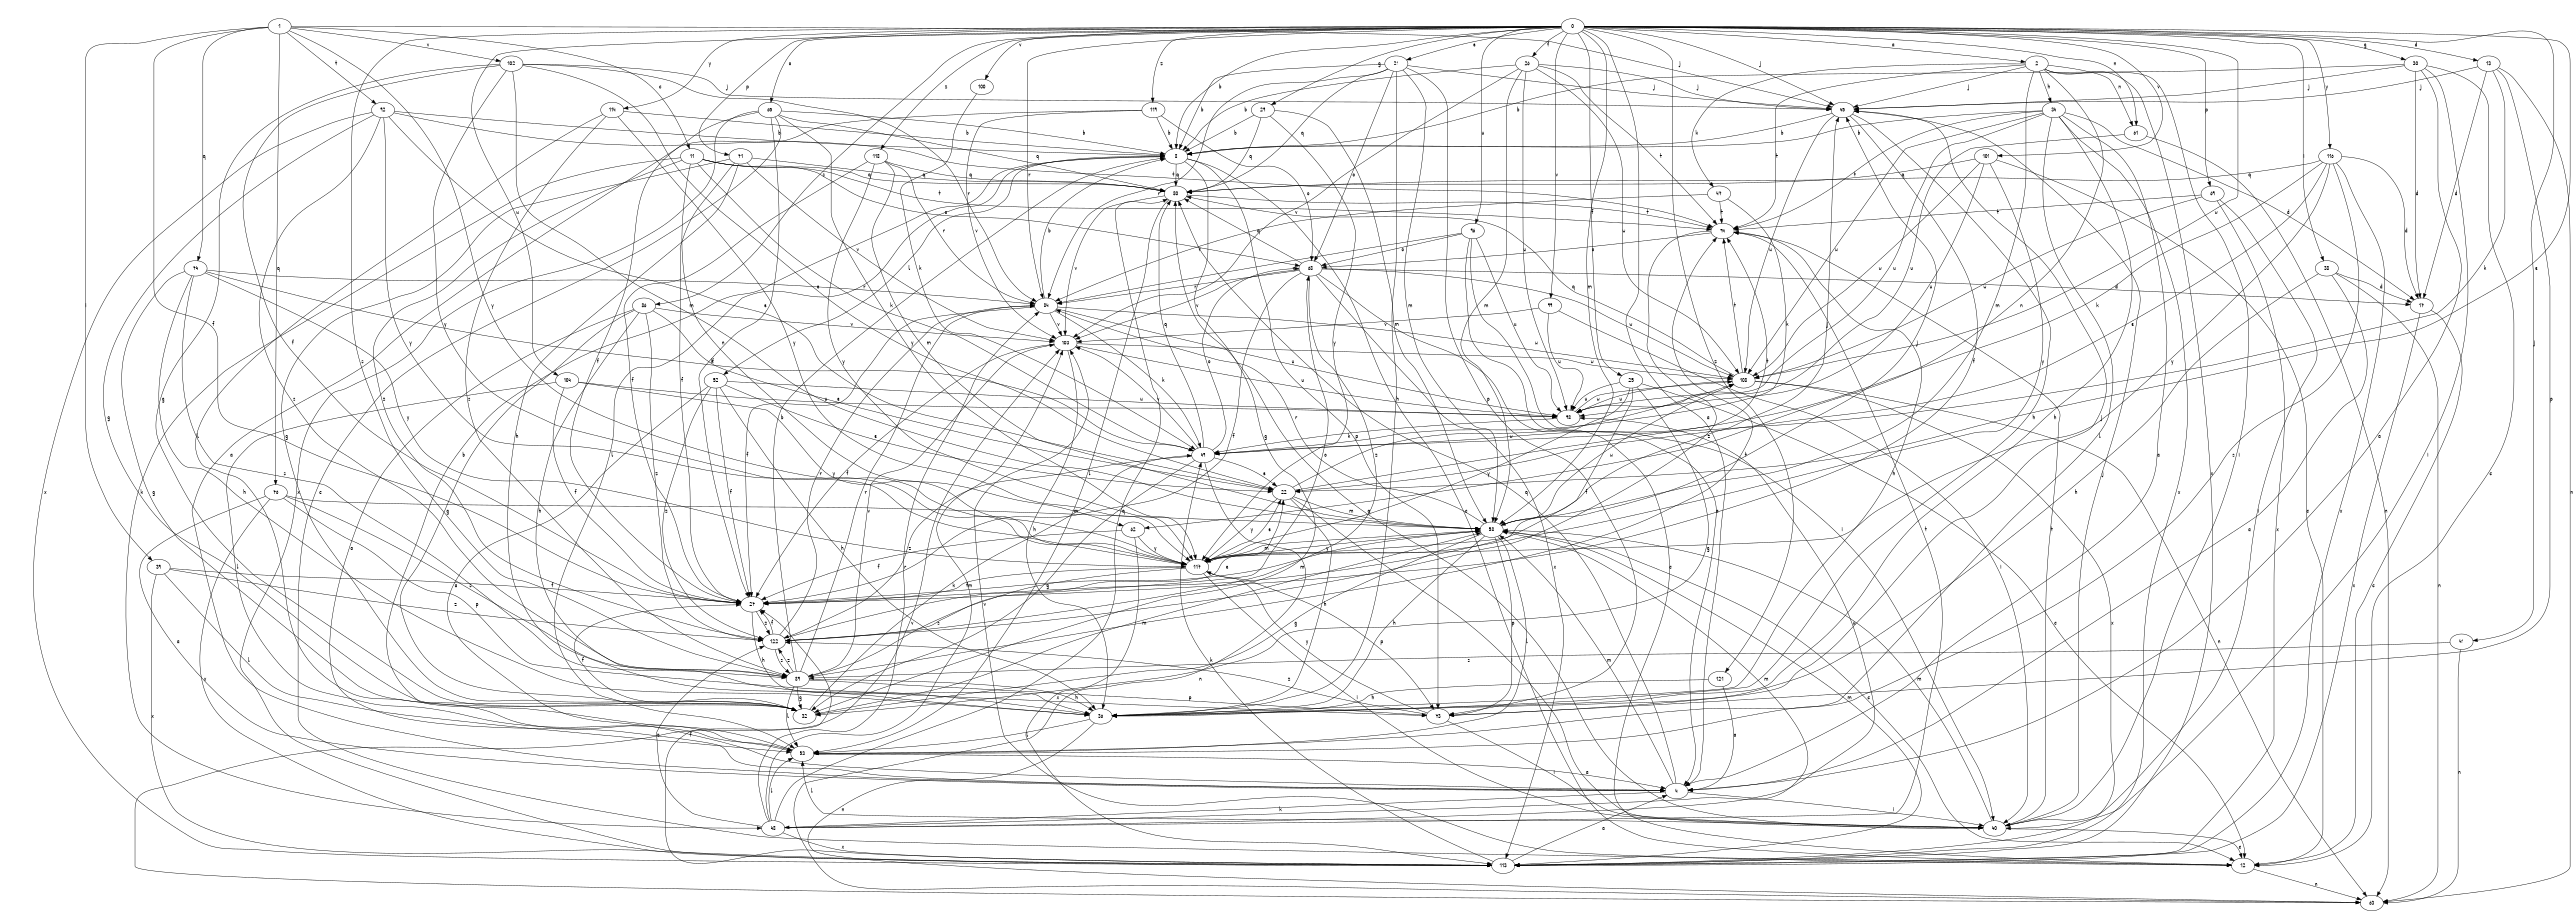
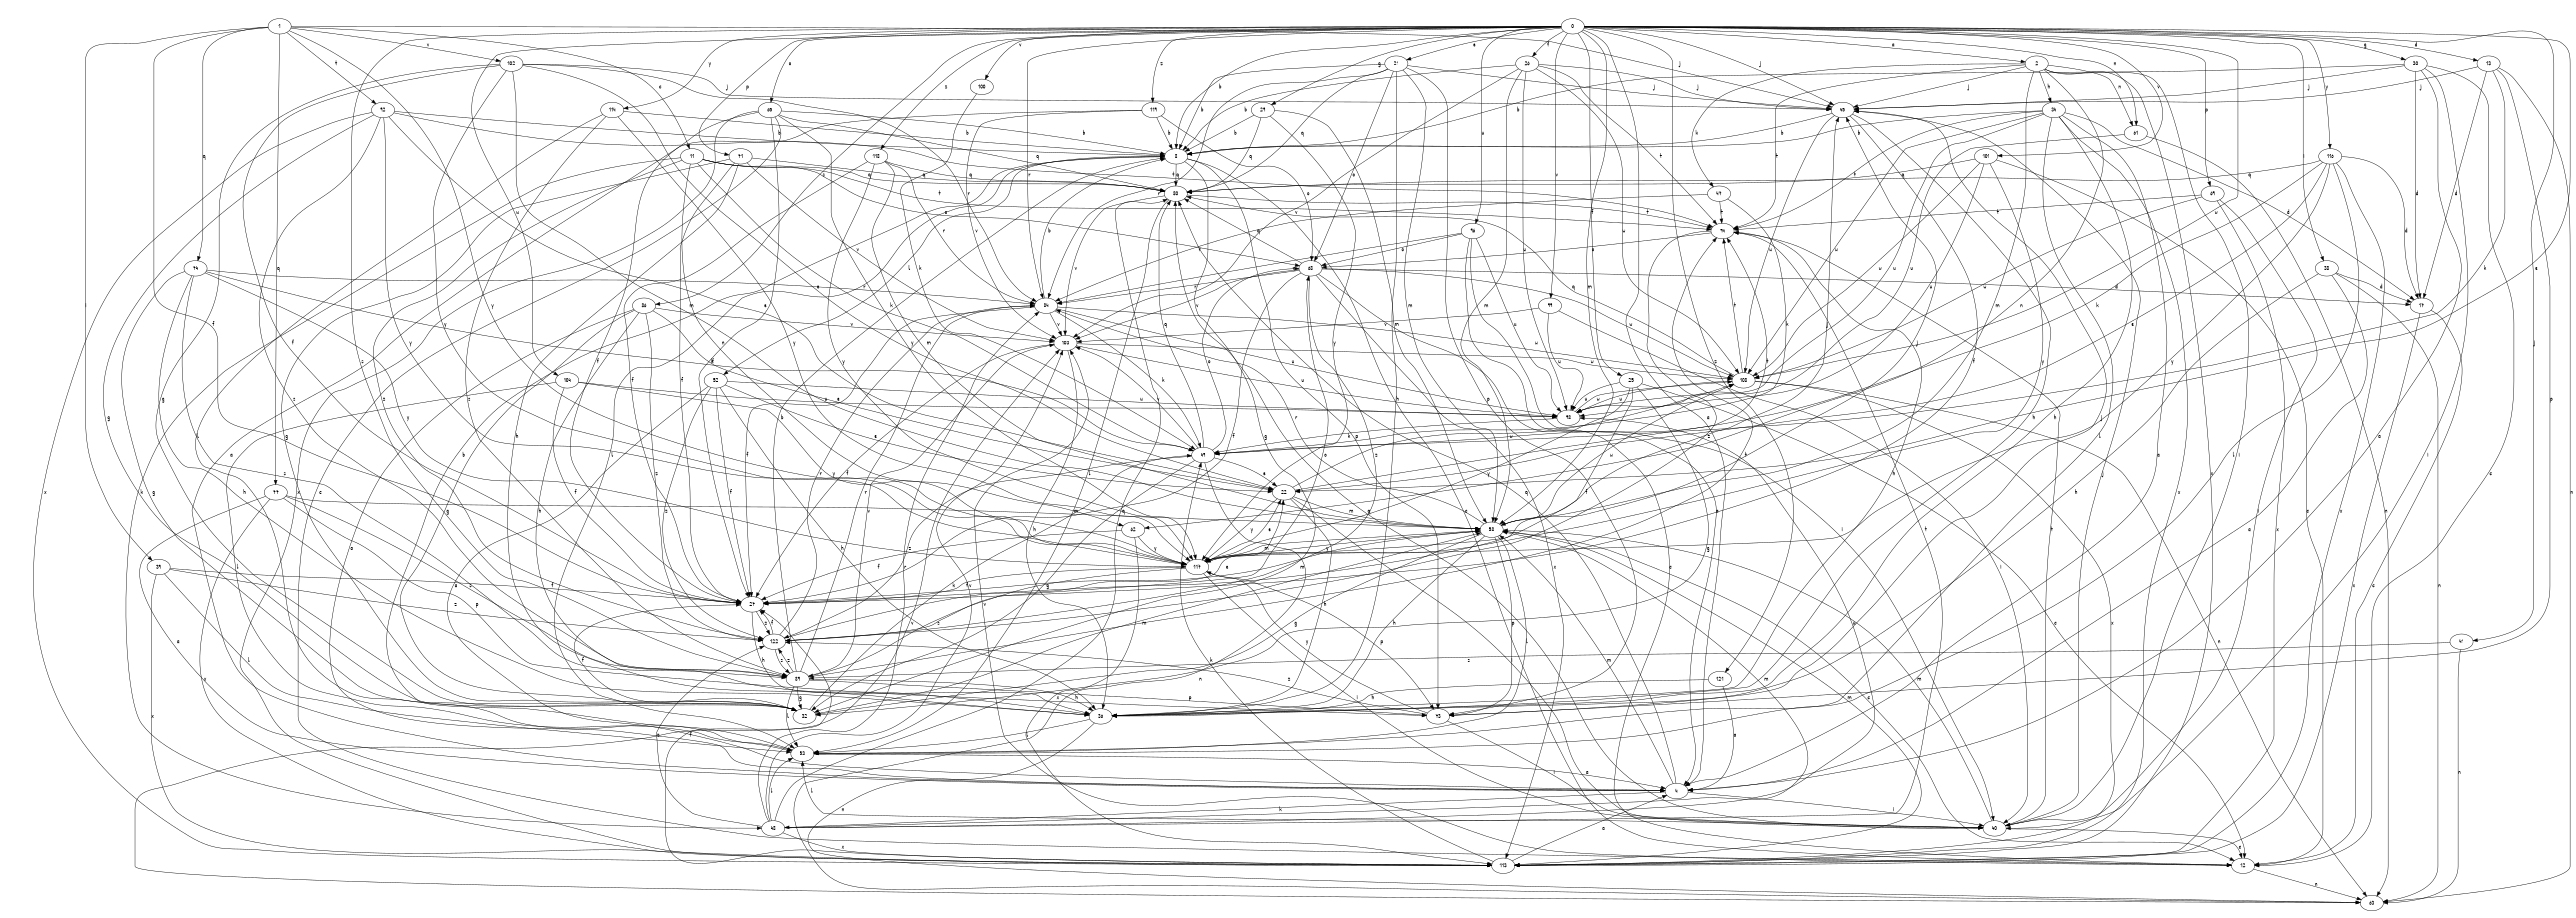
(2234, 455) -> (2234, 455)
(276, 492) -> (276, 492)
(970, 586) -> (970, 586)
